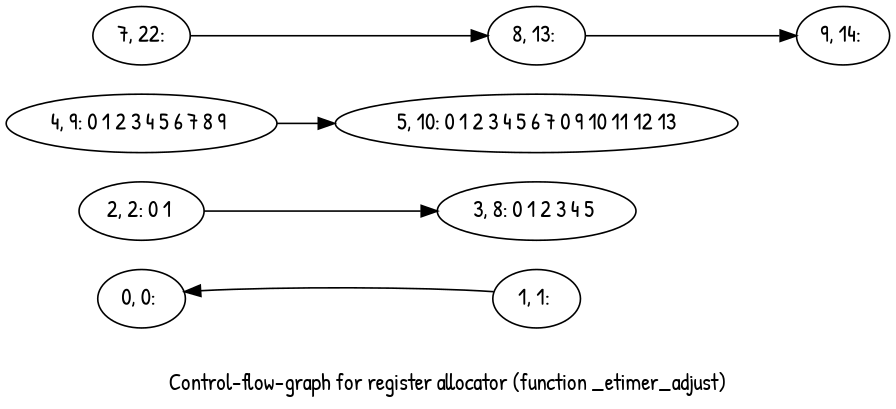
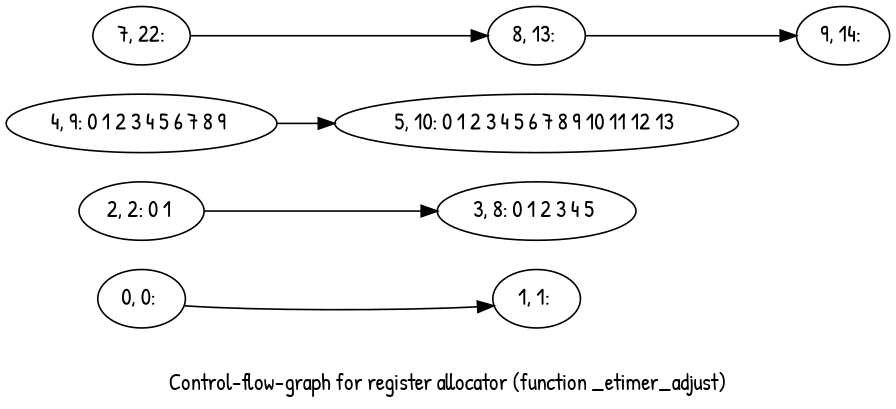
(537, 123) -> (537, 123)
(347, 288) -> (331, 310)
